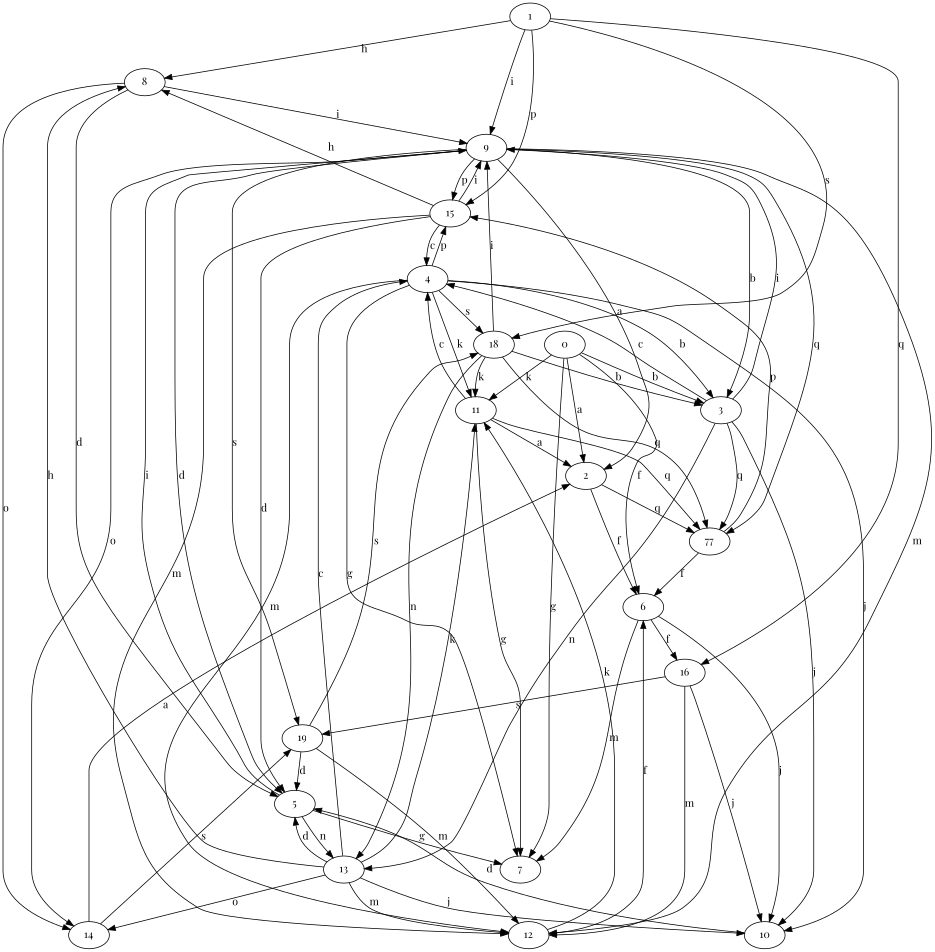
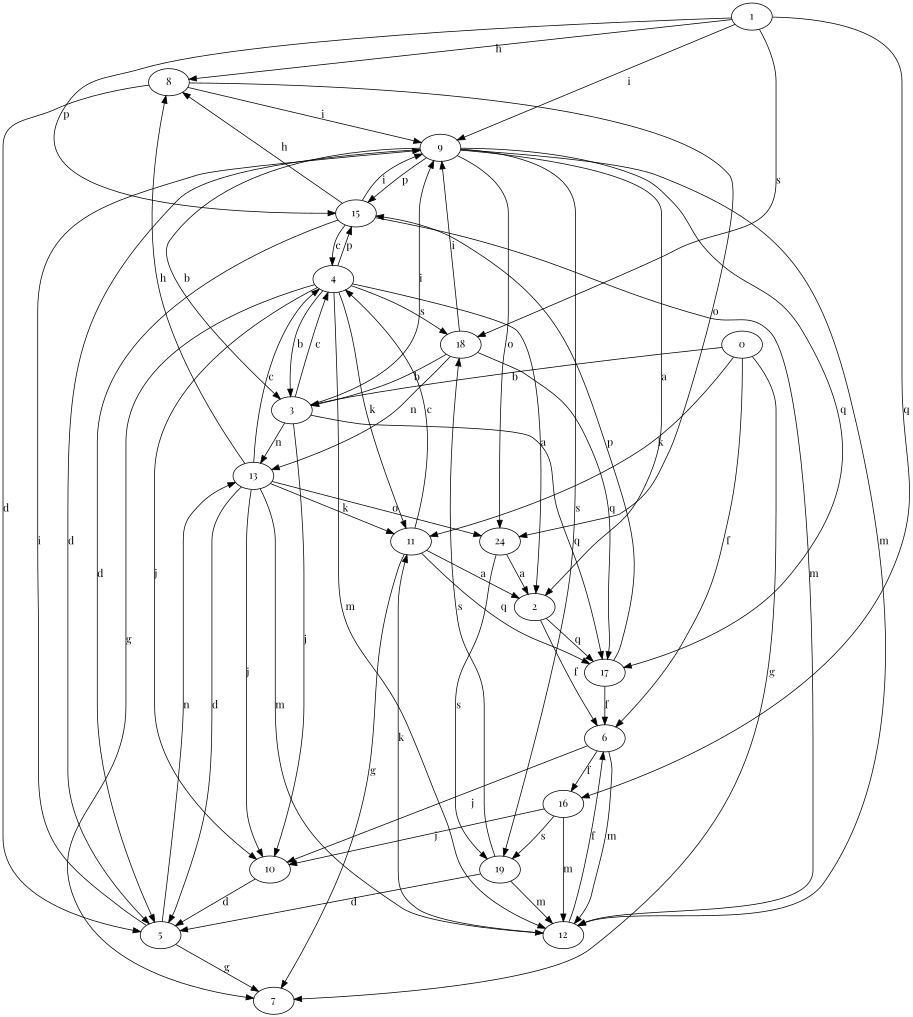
(478, 372) -> none
(575, 406) -> (530, 361)
(710, 541) -> (605, 673)
(605, 746) -> (605, 837)
(89, 935) -> (500, 541)
